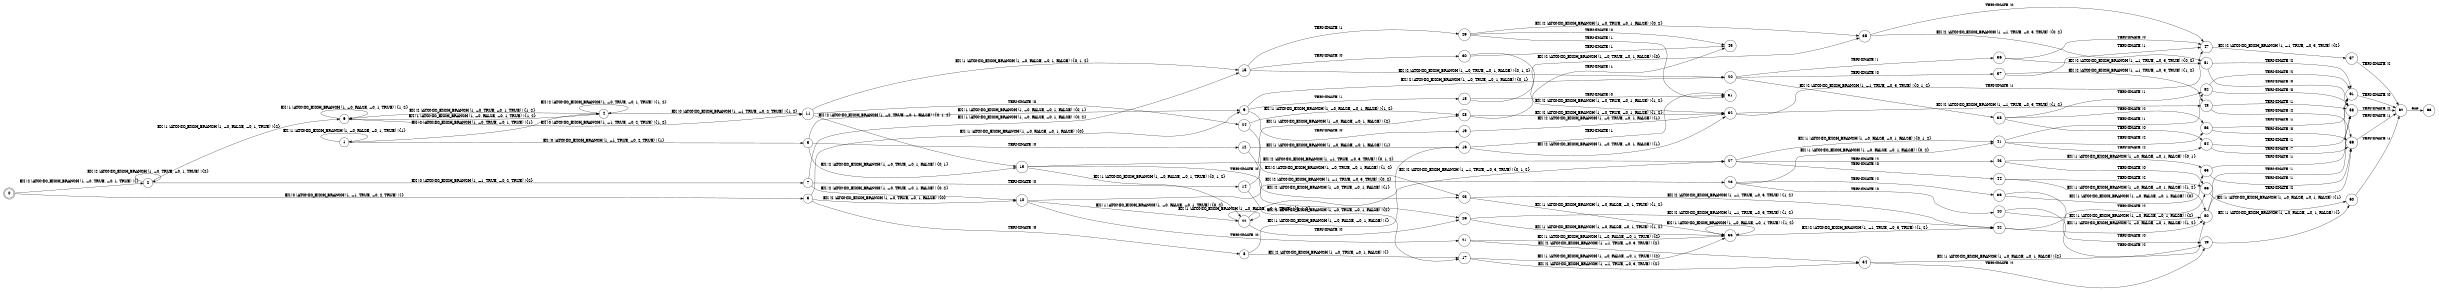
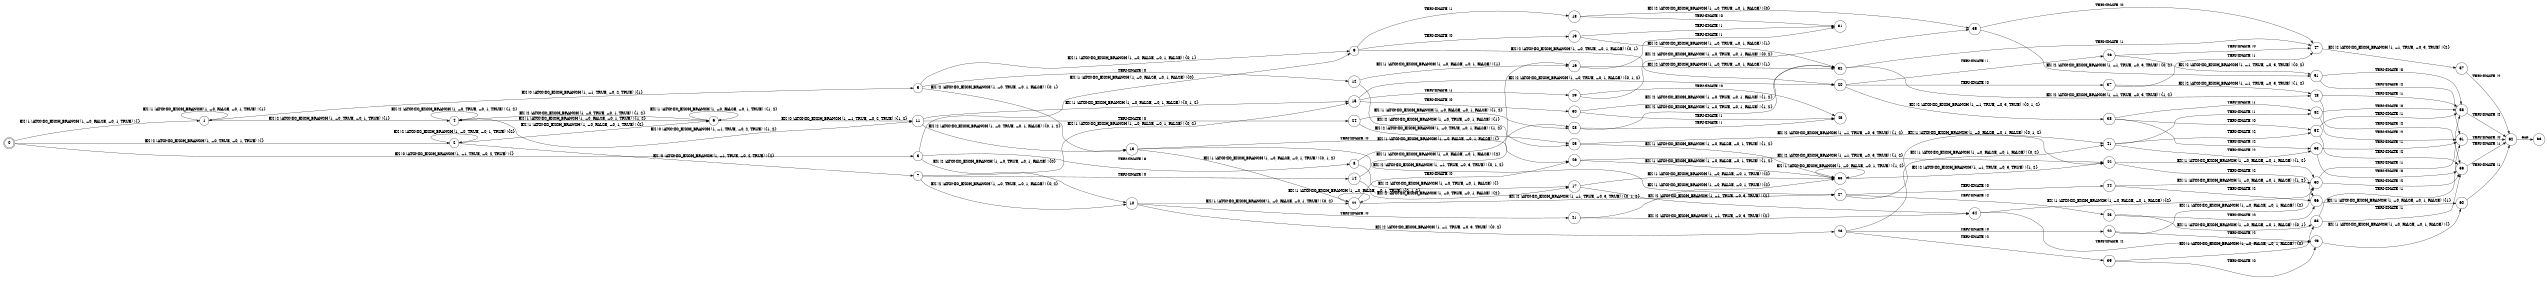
(1617, 42) -> (1706, 30)
(1999, 58) -> (2109, 56)
none -> (105, 126)
(2279, 149) -> (2389, 152)
